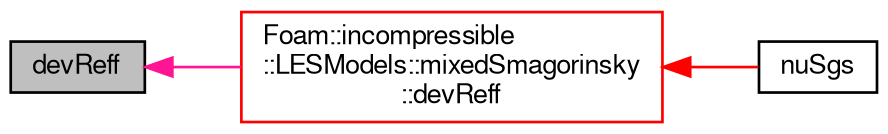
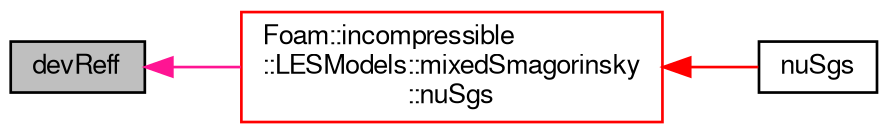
(452, 67) -> (452, 67)
